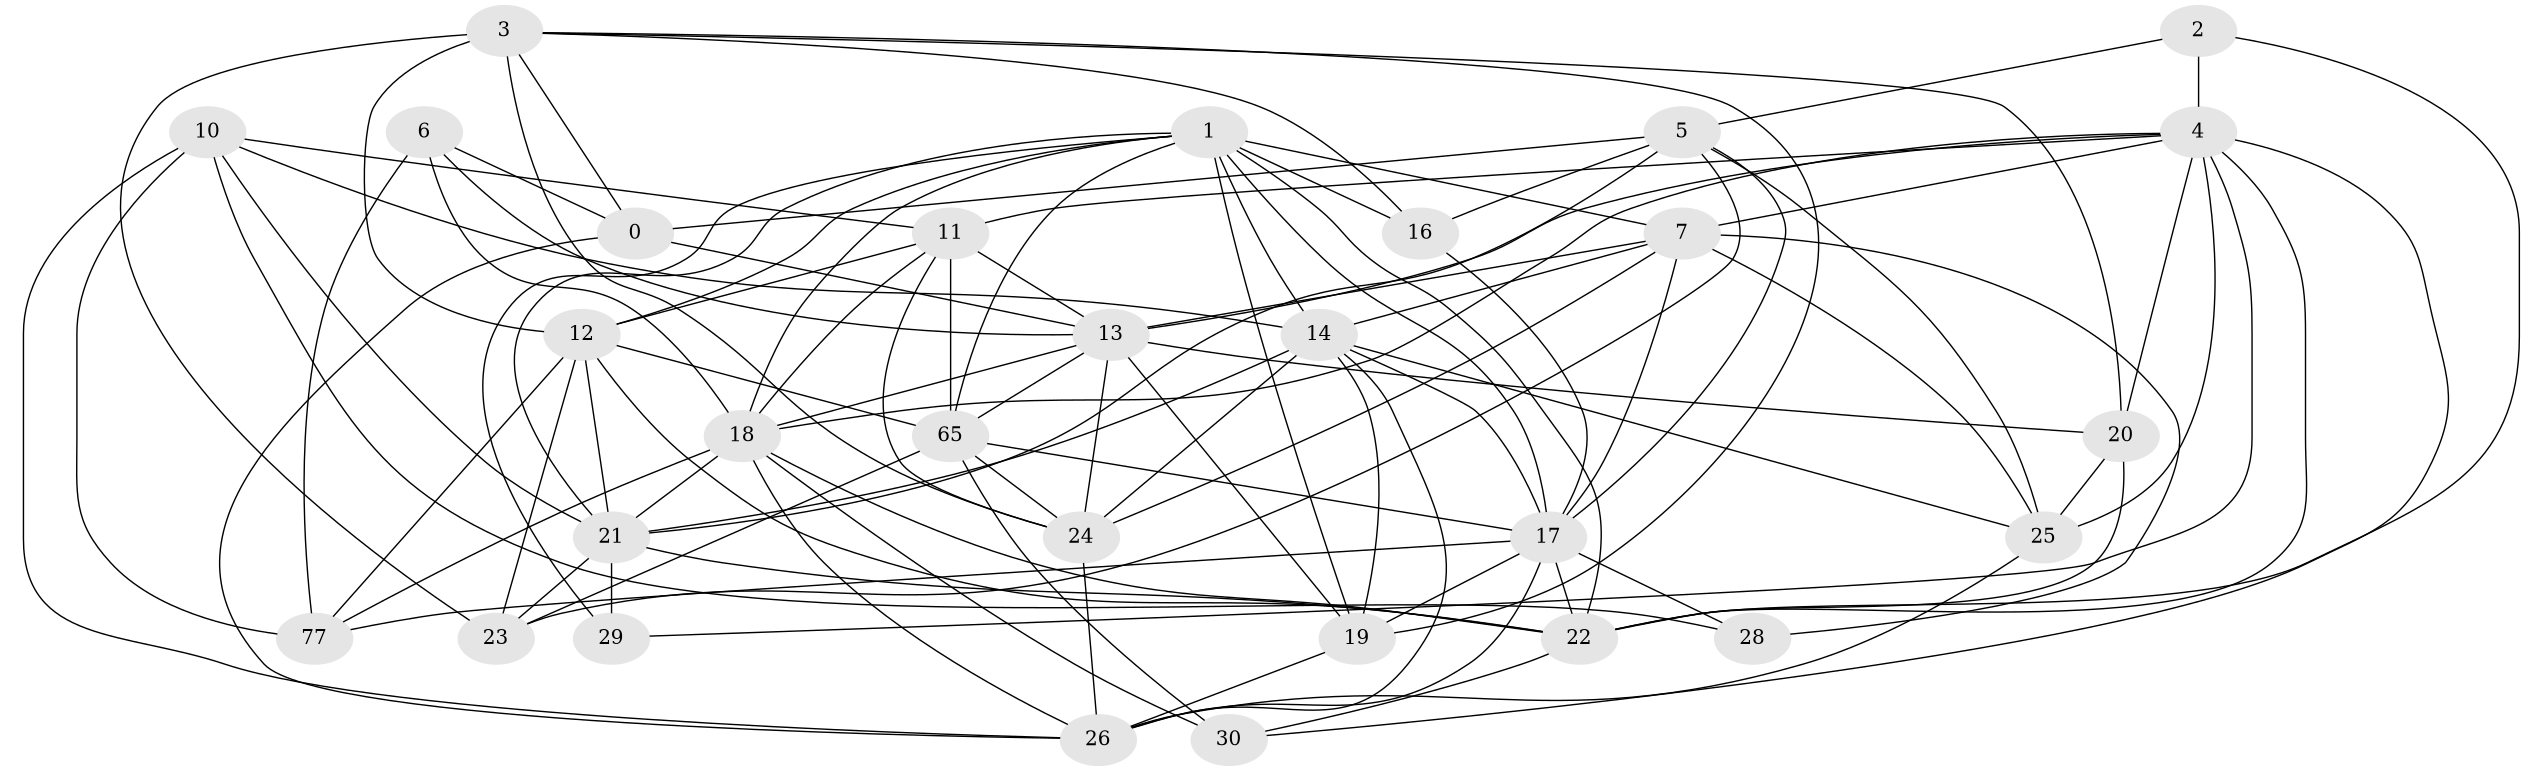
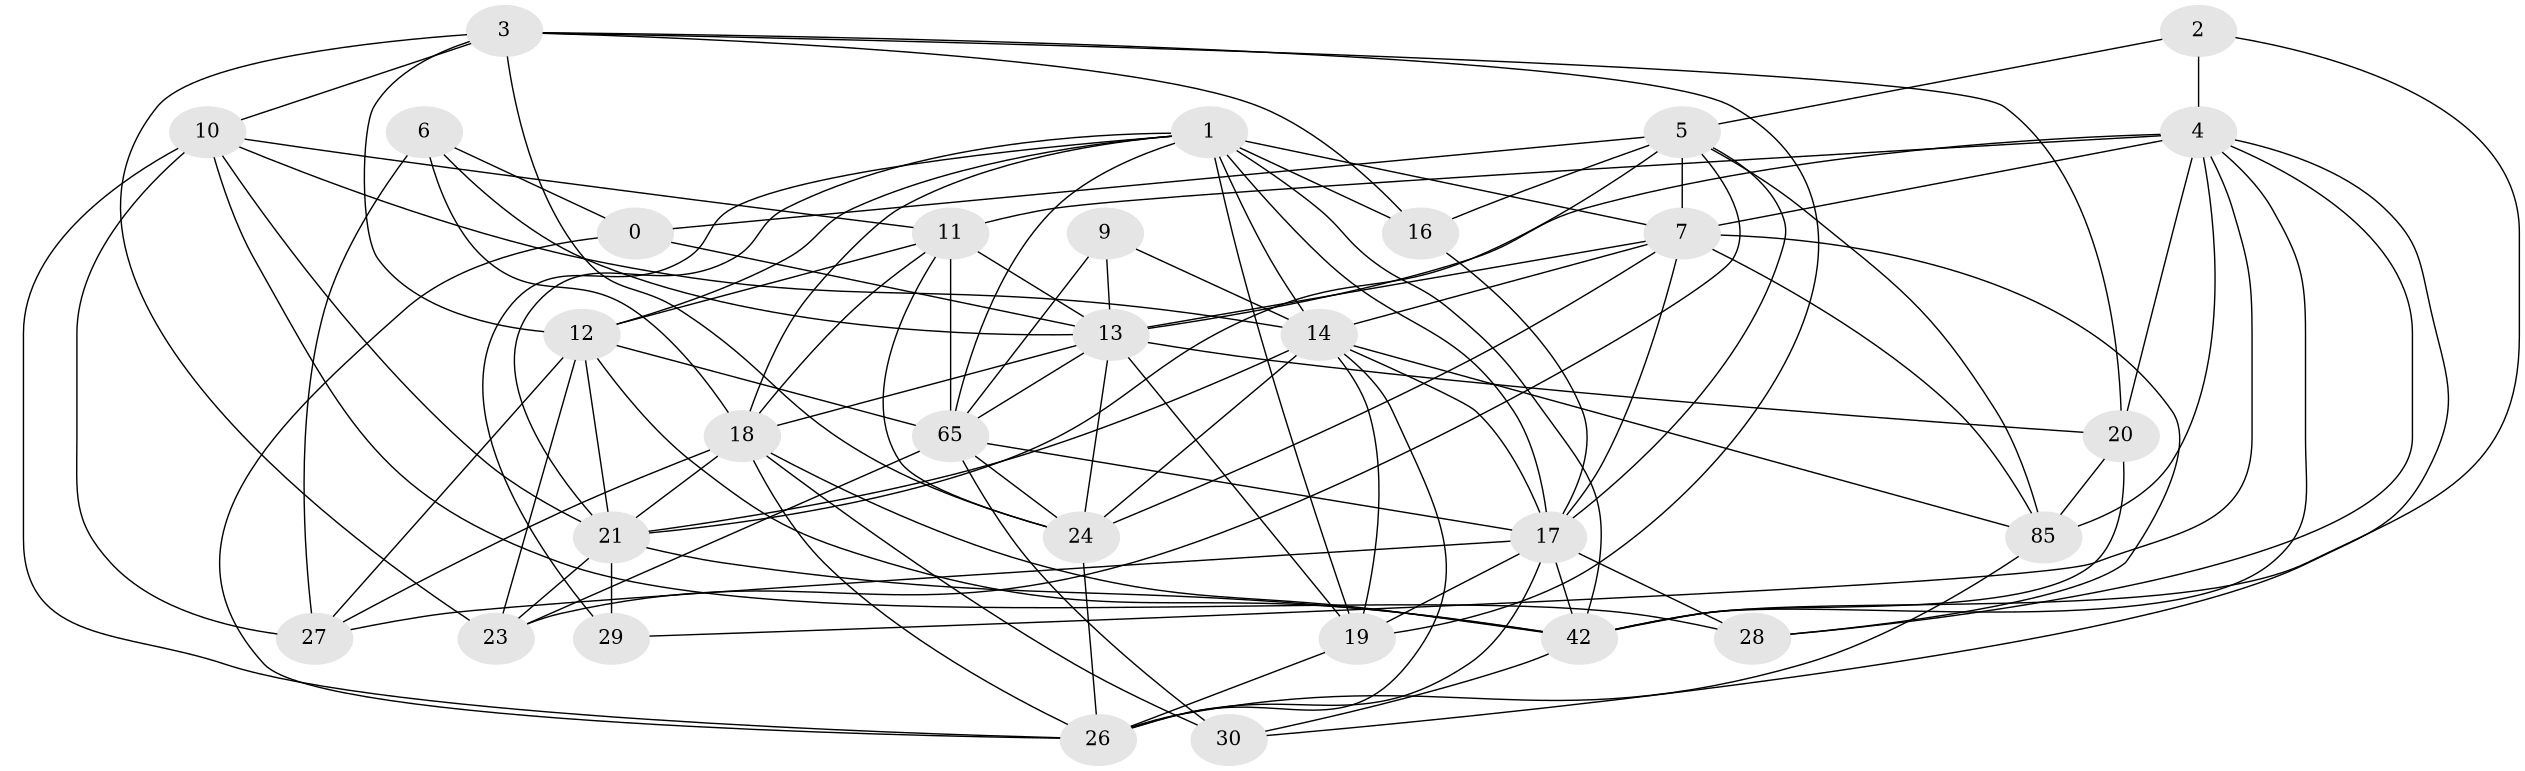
(570, 132) -> (356, 82)
none -> (1682, 177)
none -> (1105, 234)
(1477, 303) -> (2307, 533)
(2044, 537) -> (2044, 537)
(315, 639) -> (315, 639)
(1580, 639) -> (1580, 639)
